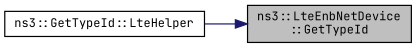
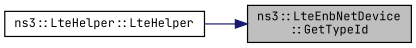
(105, 24) -> (105, 24)
